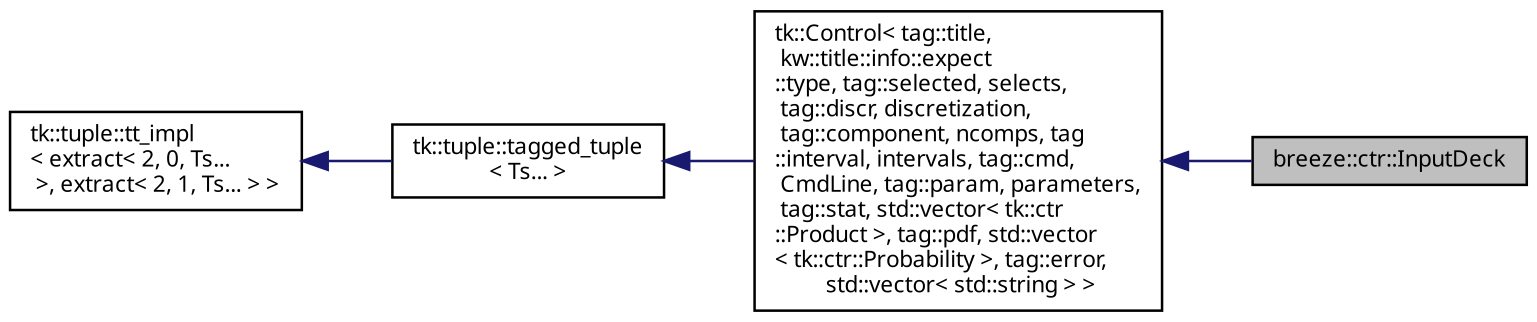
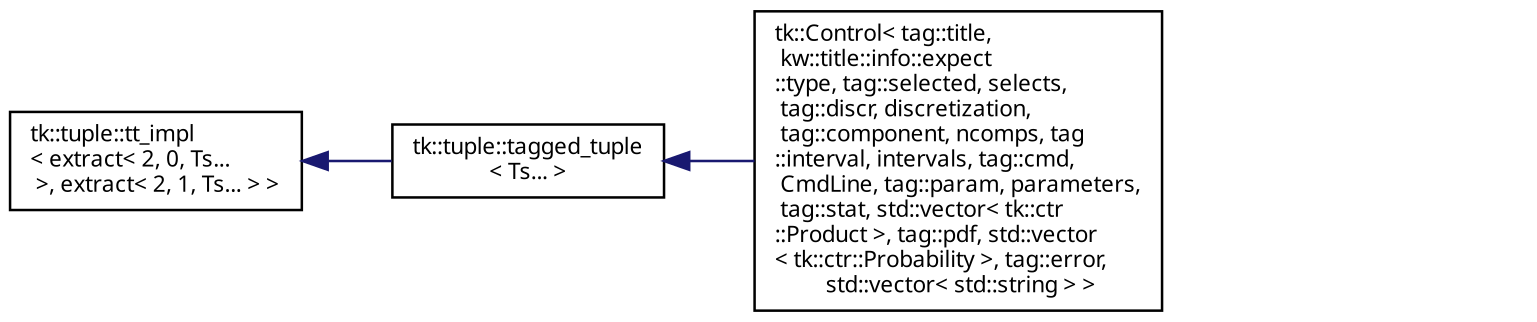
(1390, 161) -> none
